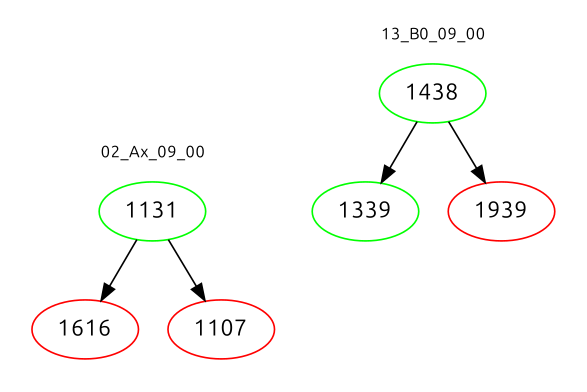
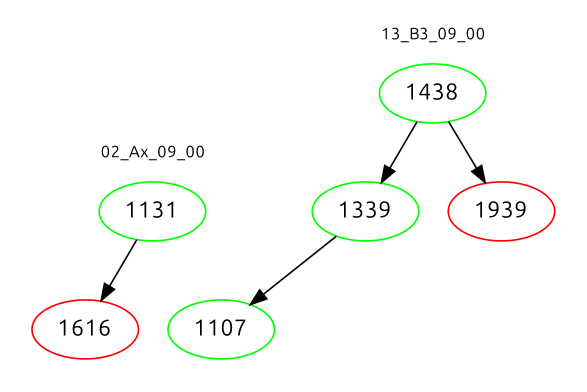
(433, 35) -> (433, 35)
(182, 263) -> (300, 265)
(221, 329) -> (221, 329)
